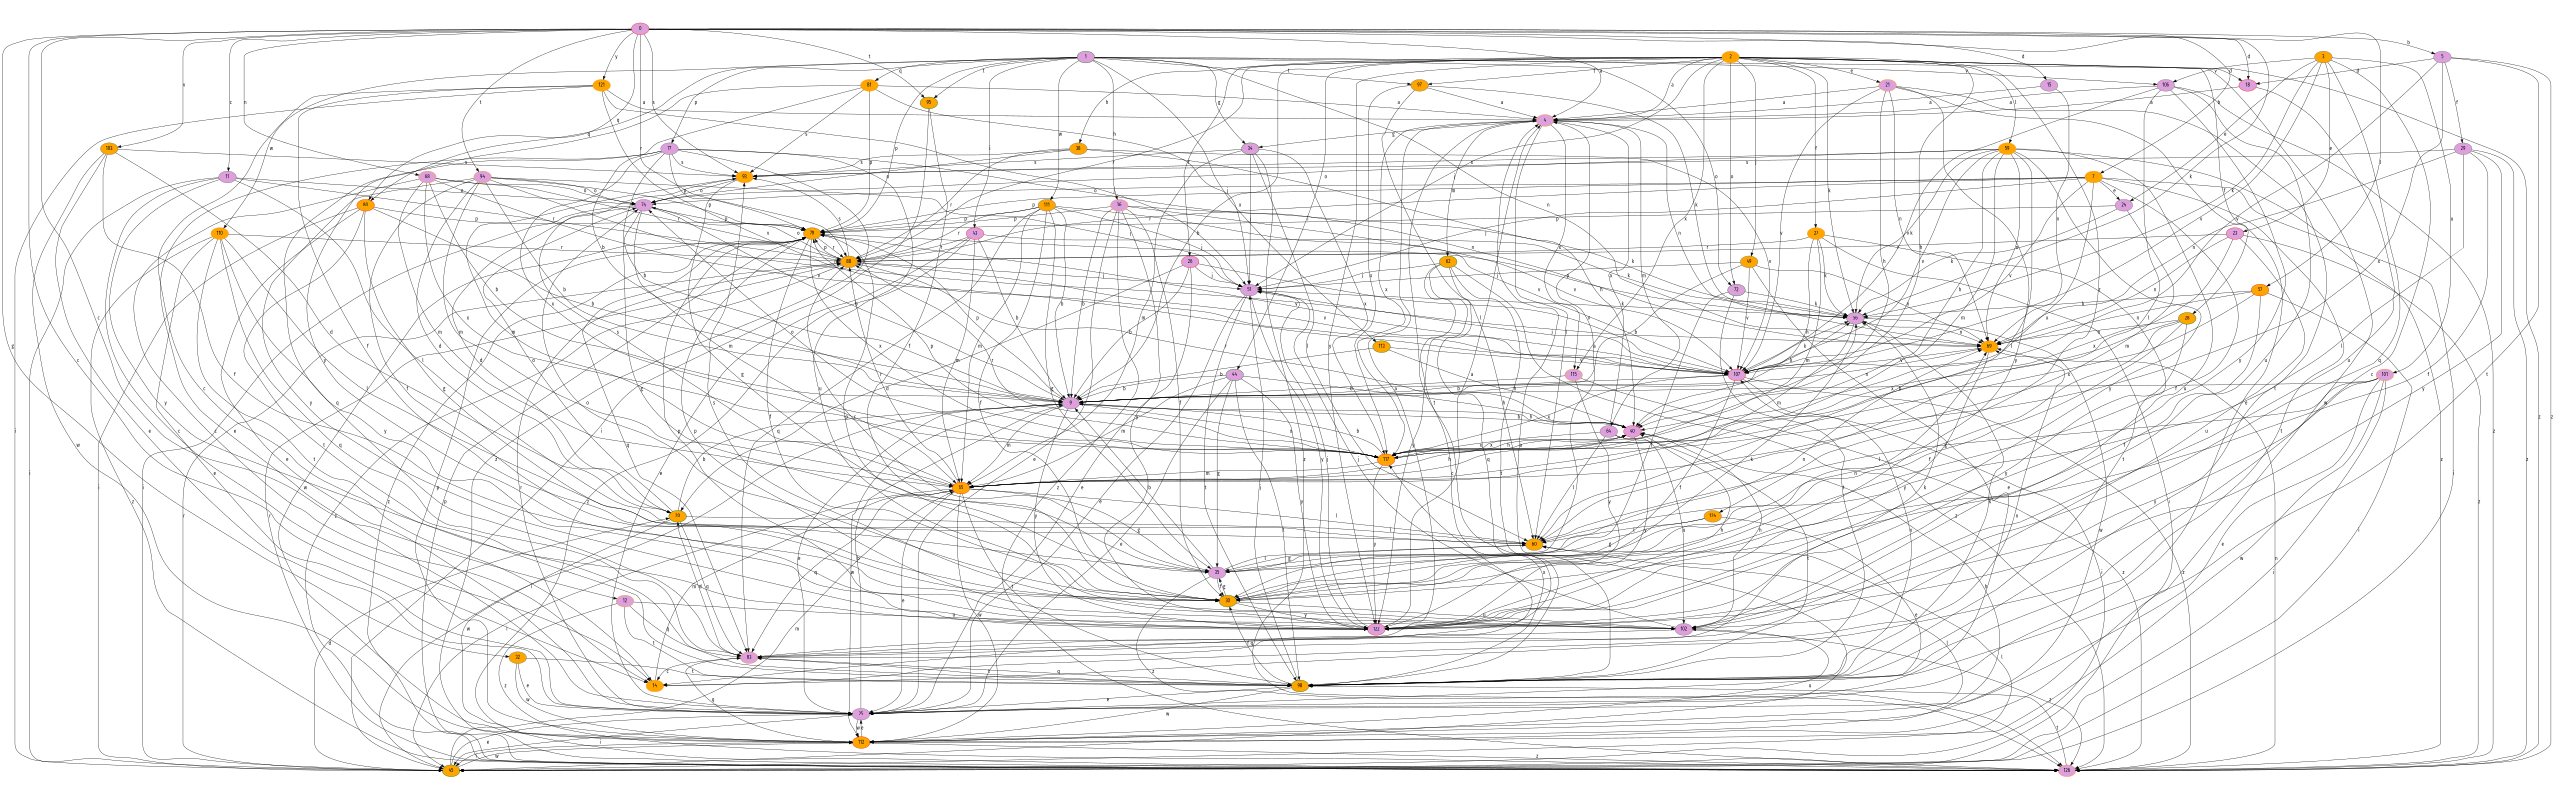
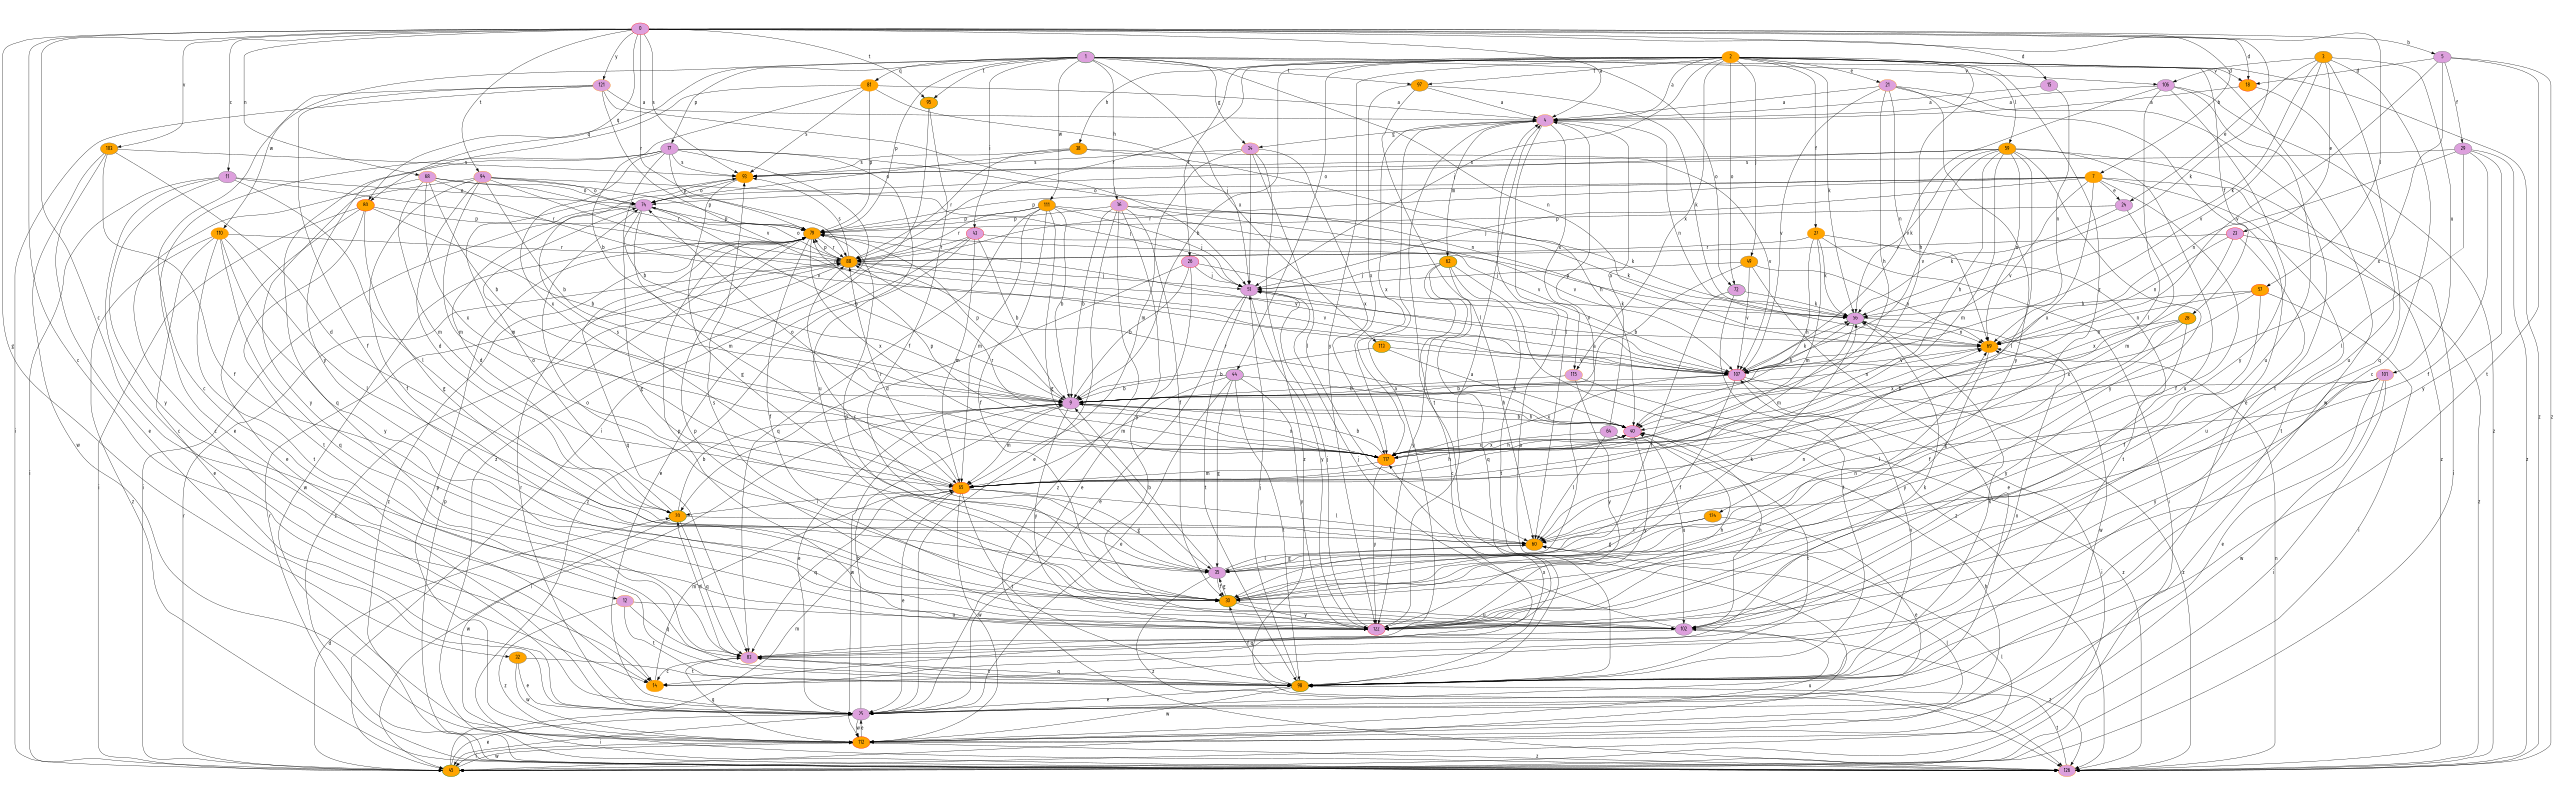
(602, 85) -> (602, 85)
(2248, 85) -> (2248, 85)
(1250, 149) -> (1250, 149)
(2007, 149) -> (2007, 149)
(1641, 256) -> none
(649, 567) -> (827, 499)
